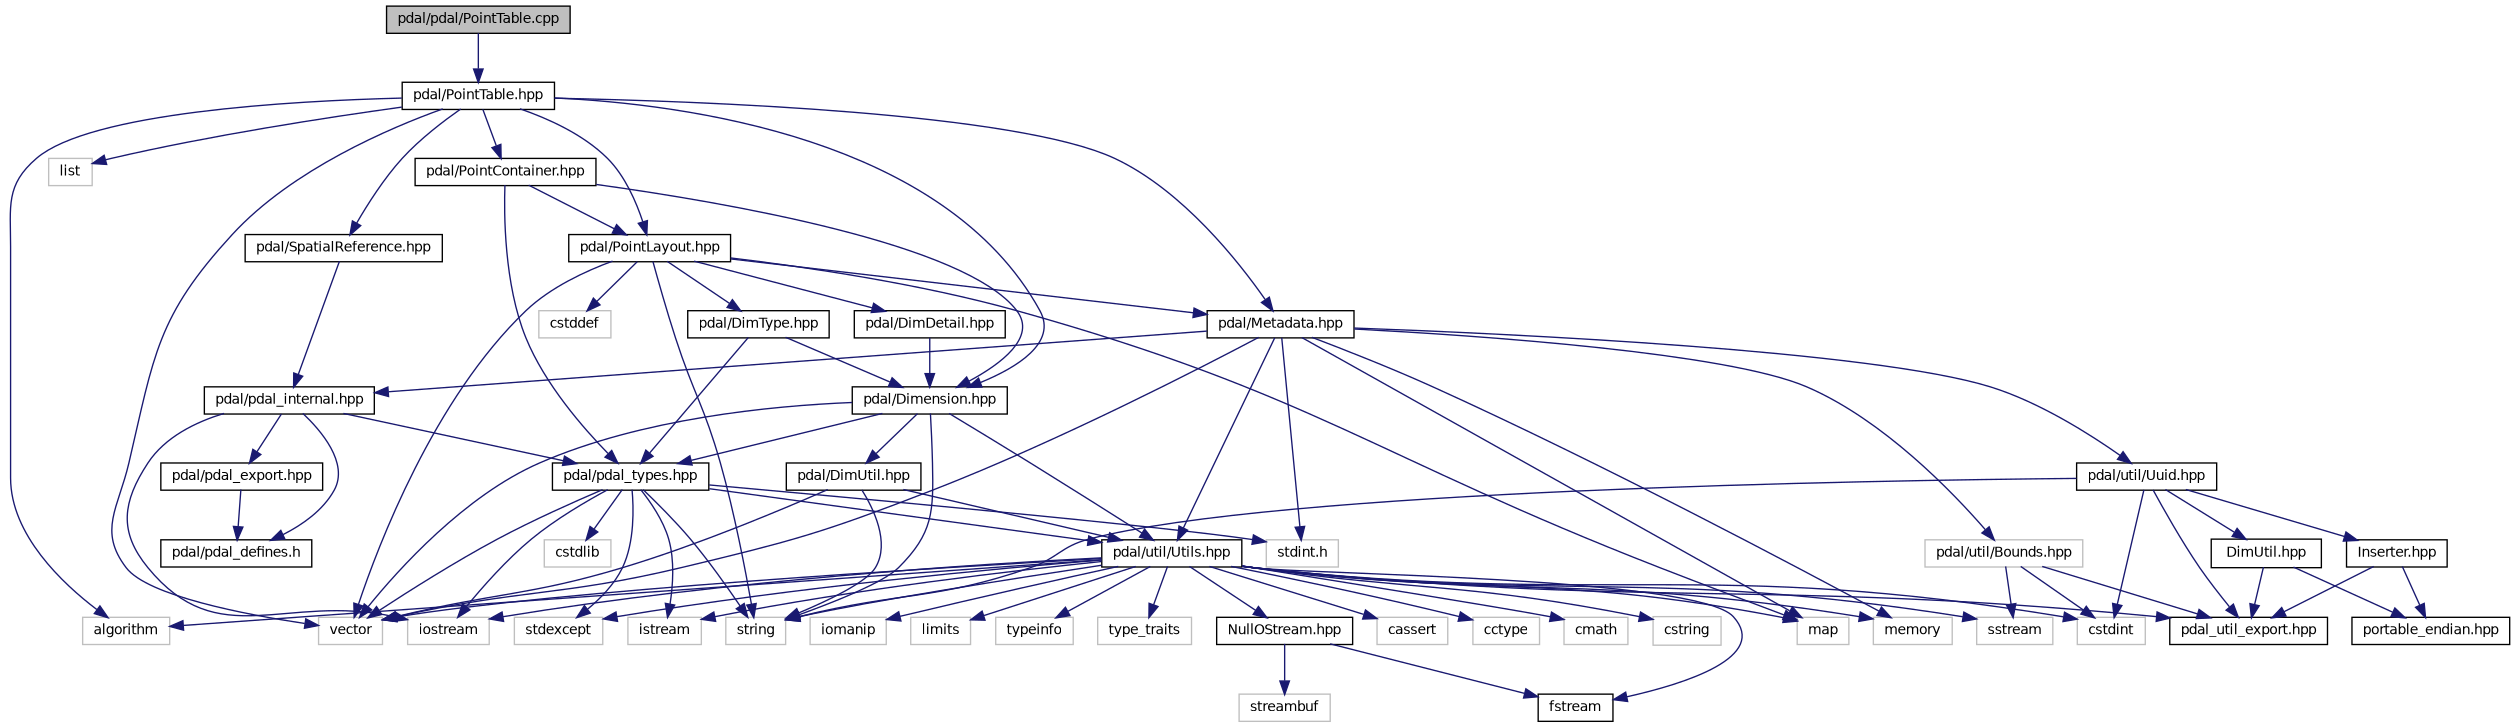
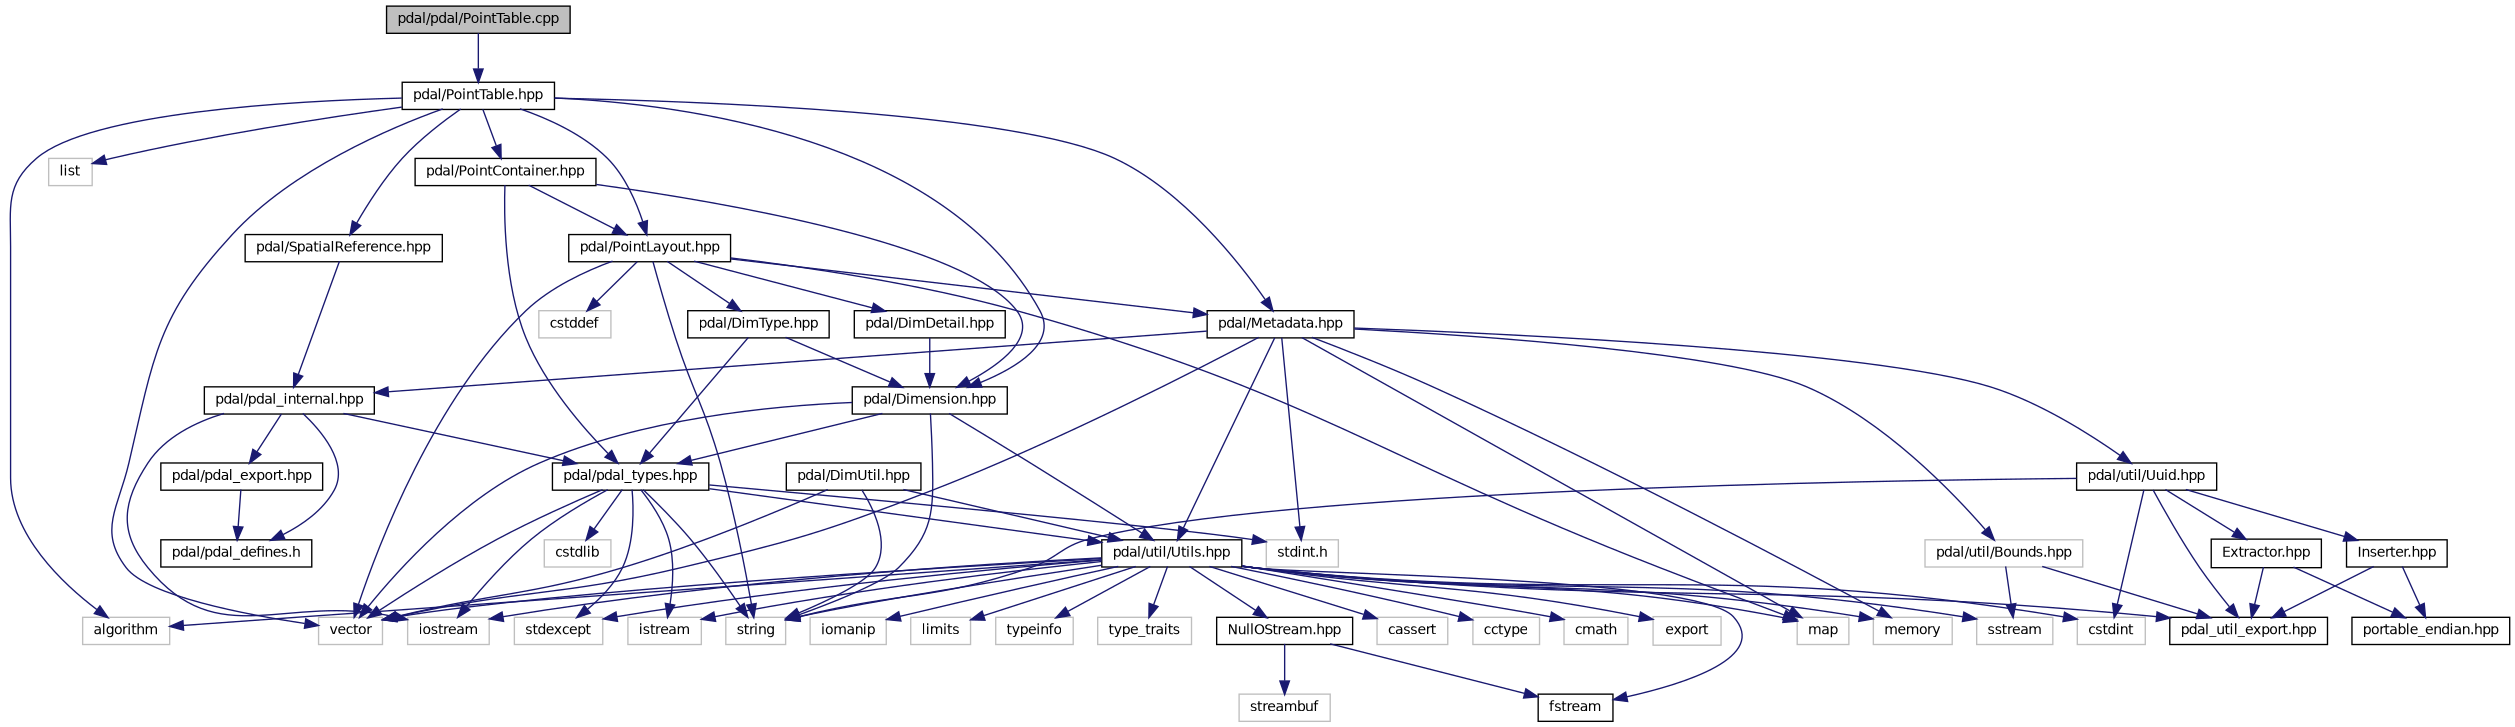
(897, 434) -> none
(2266, 553) -> (2266, 553)
(2052, 588) -> none
(1687, 631) -> (1687, 631)
